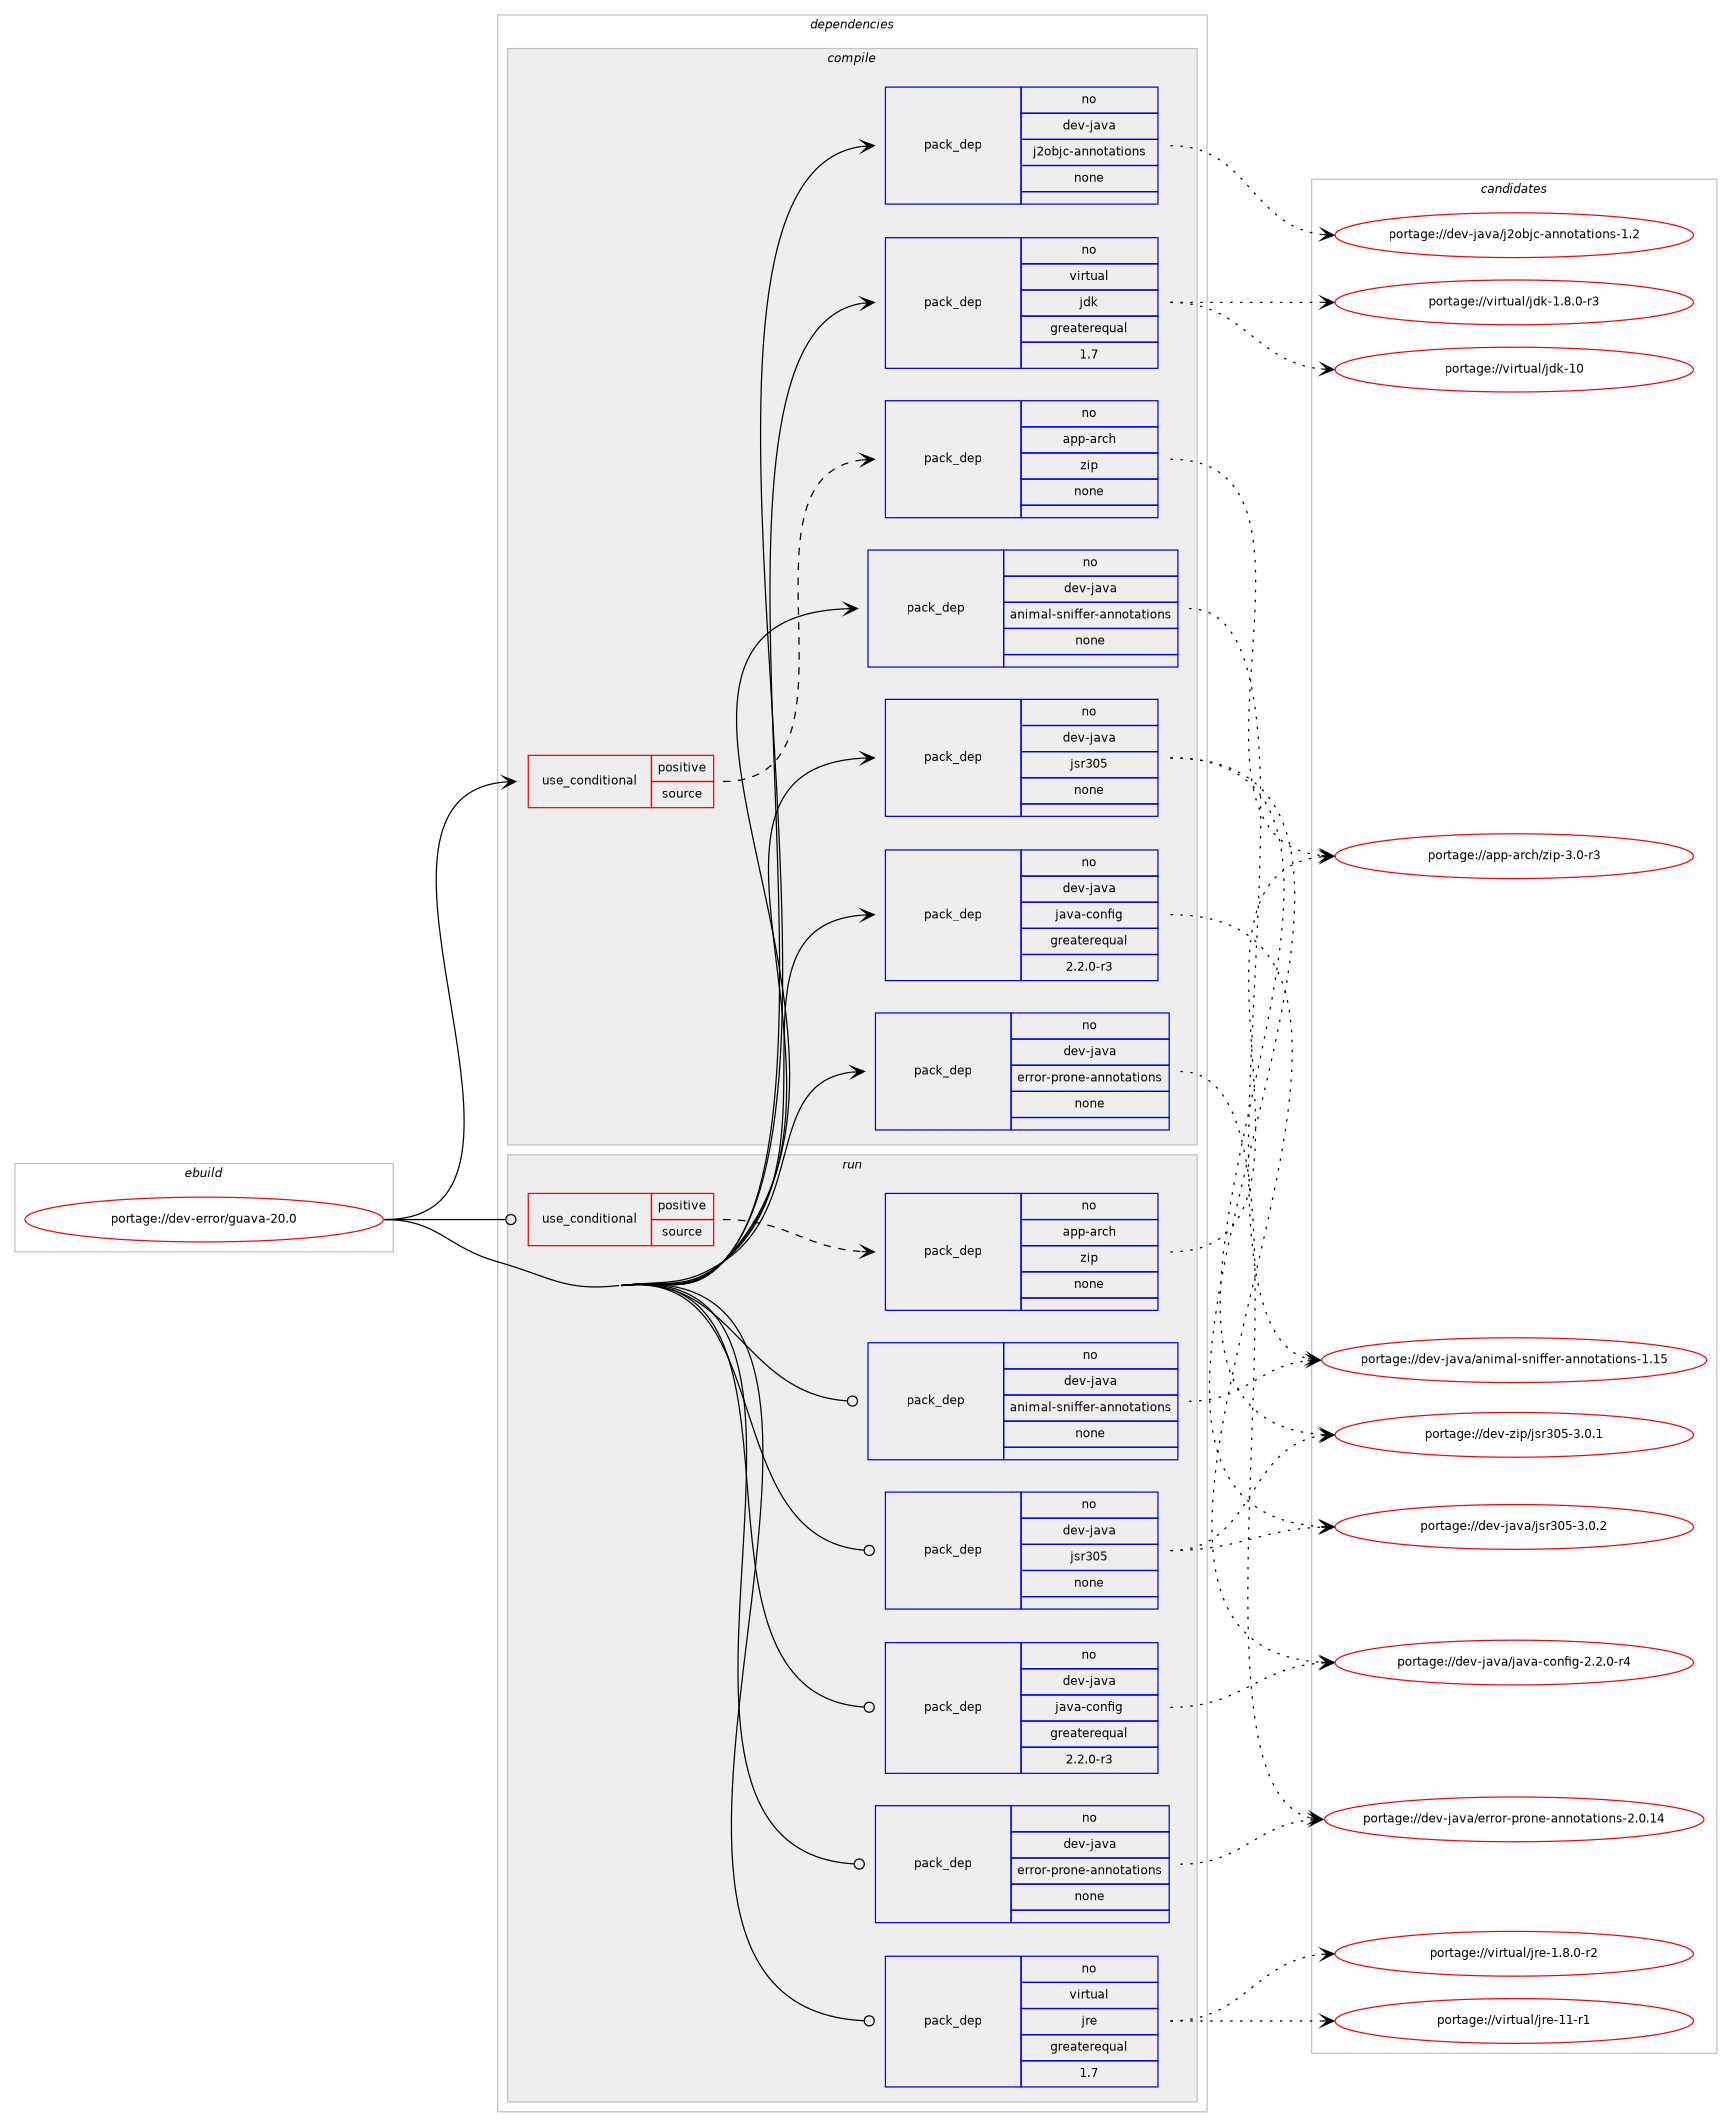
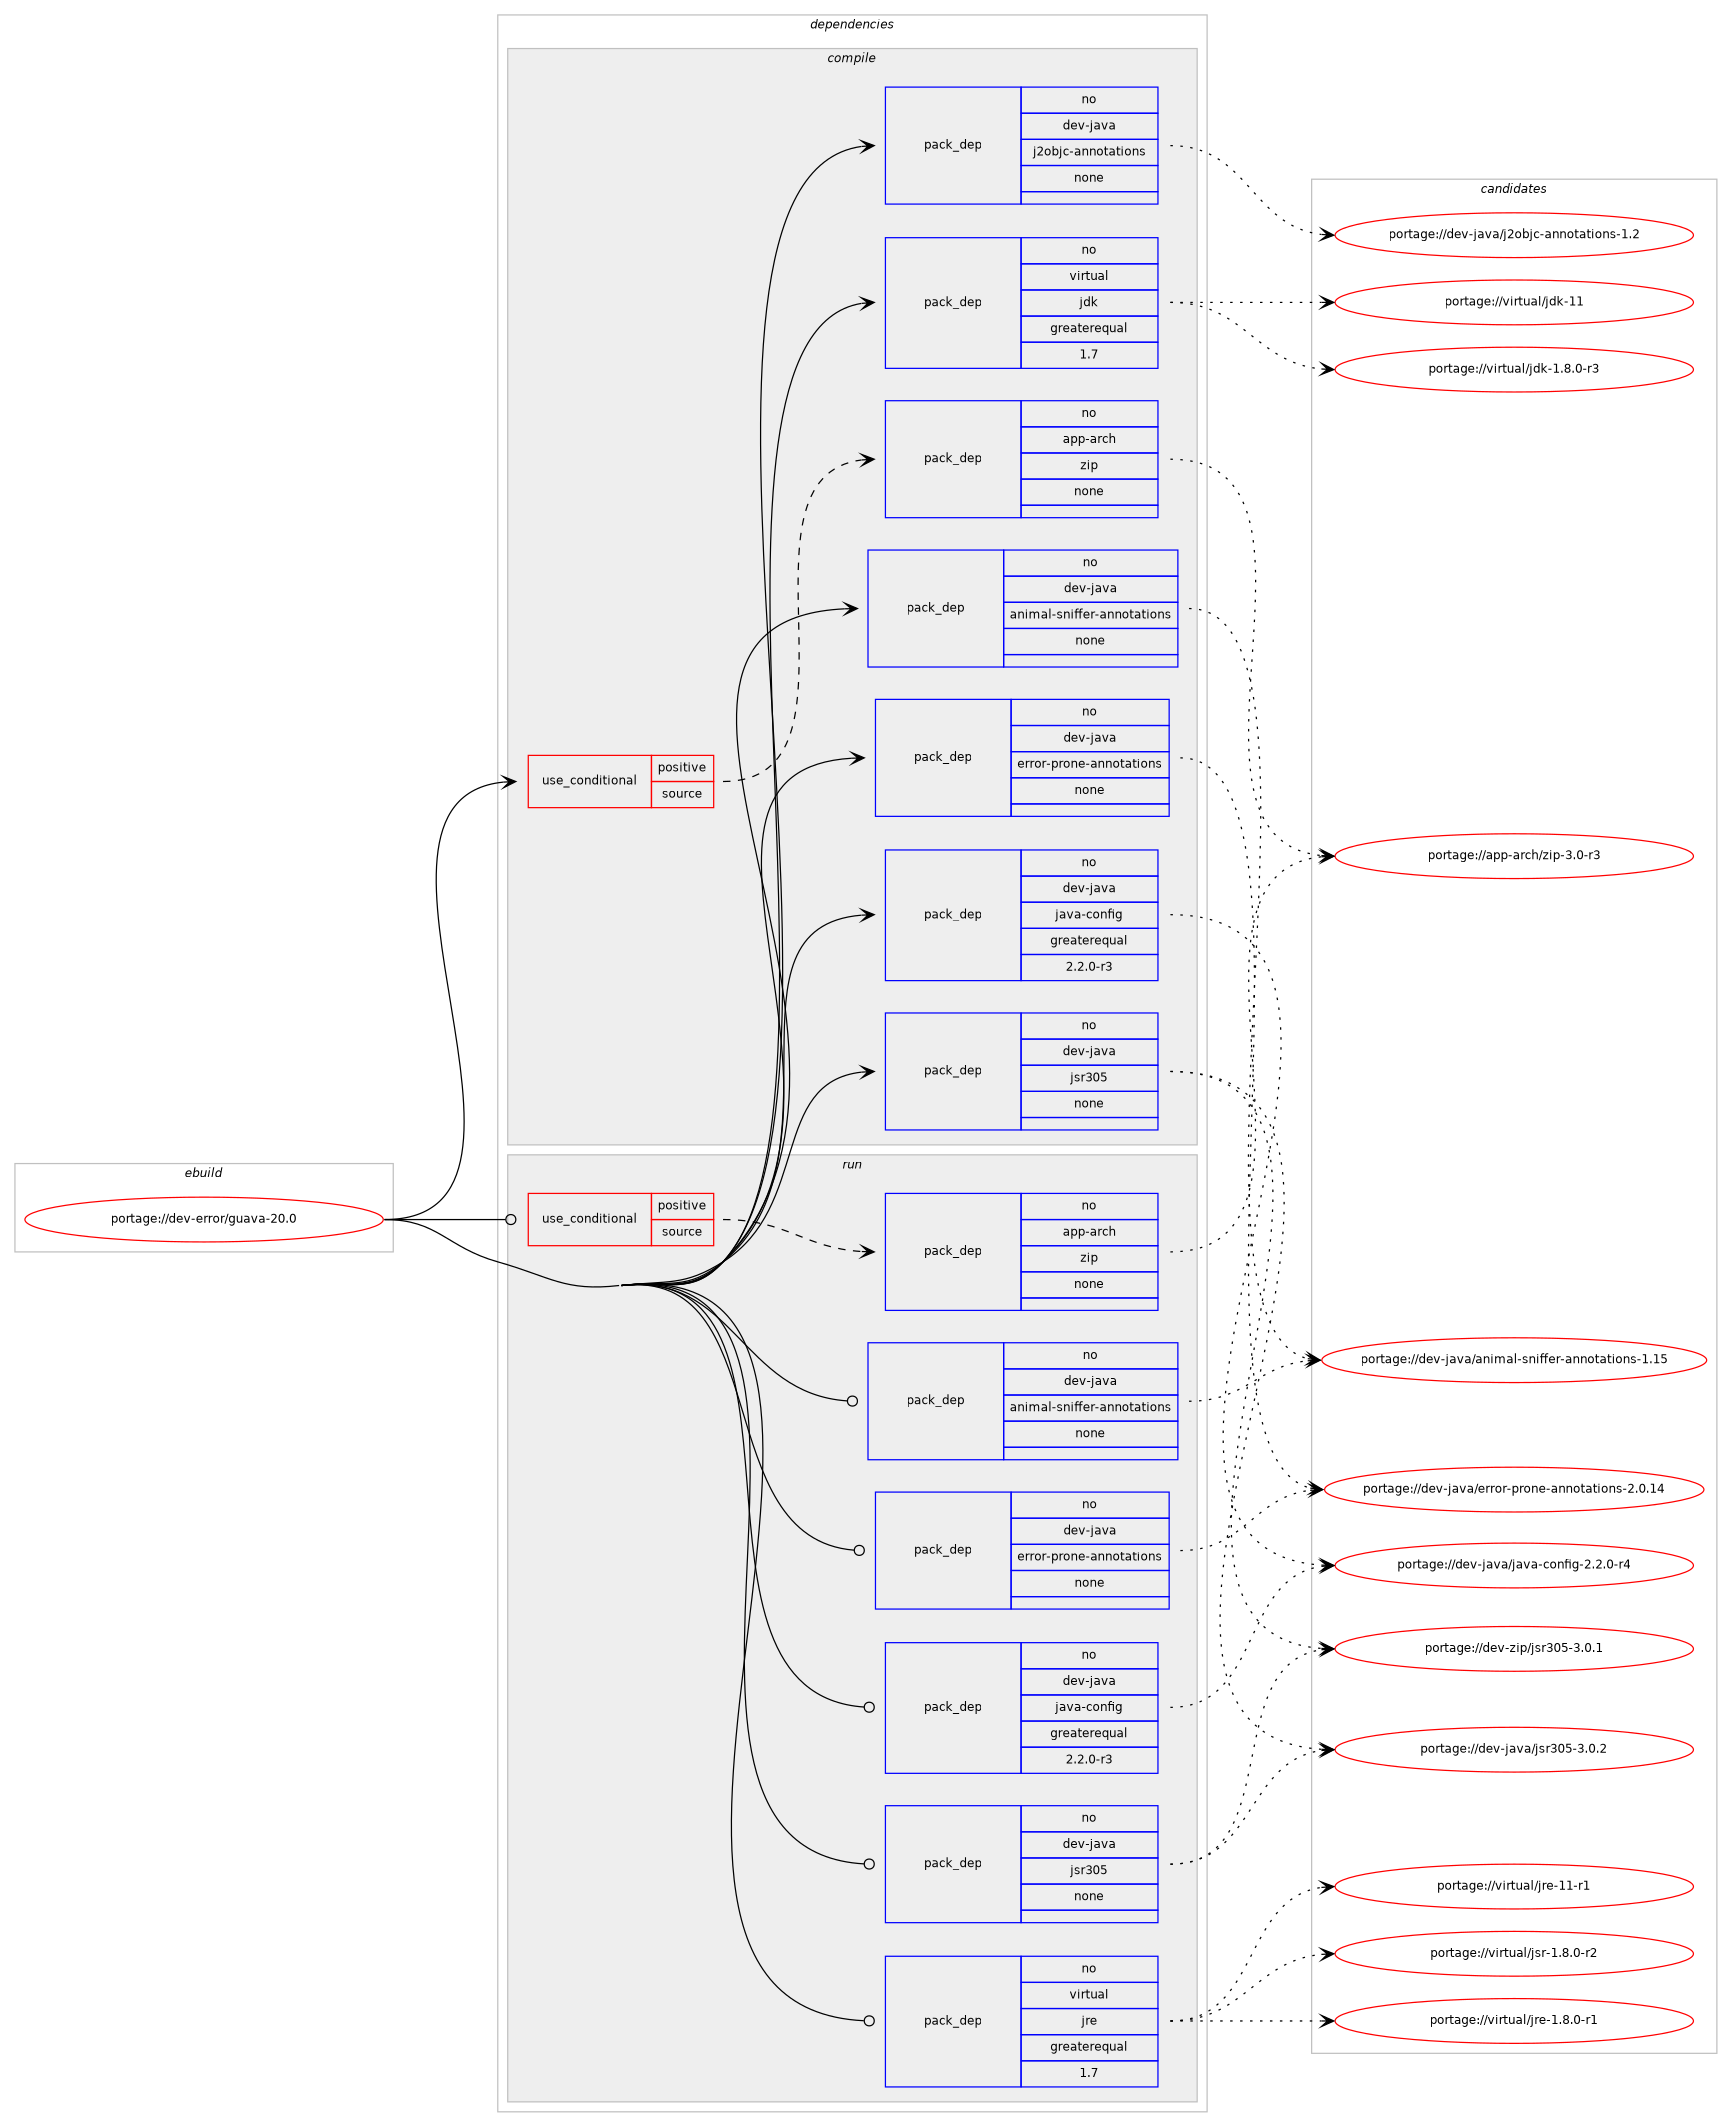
(1514, 370) -> (1514, 302)
(1514, 1954) -> (1514, 1954)
none -> (1514, 2021)
